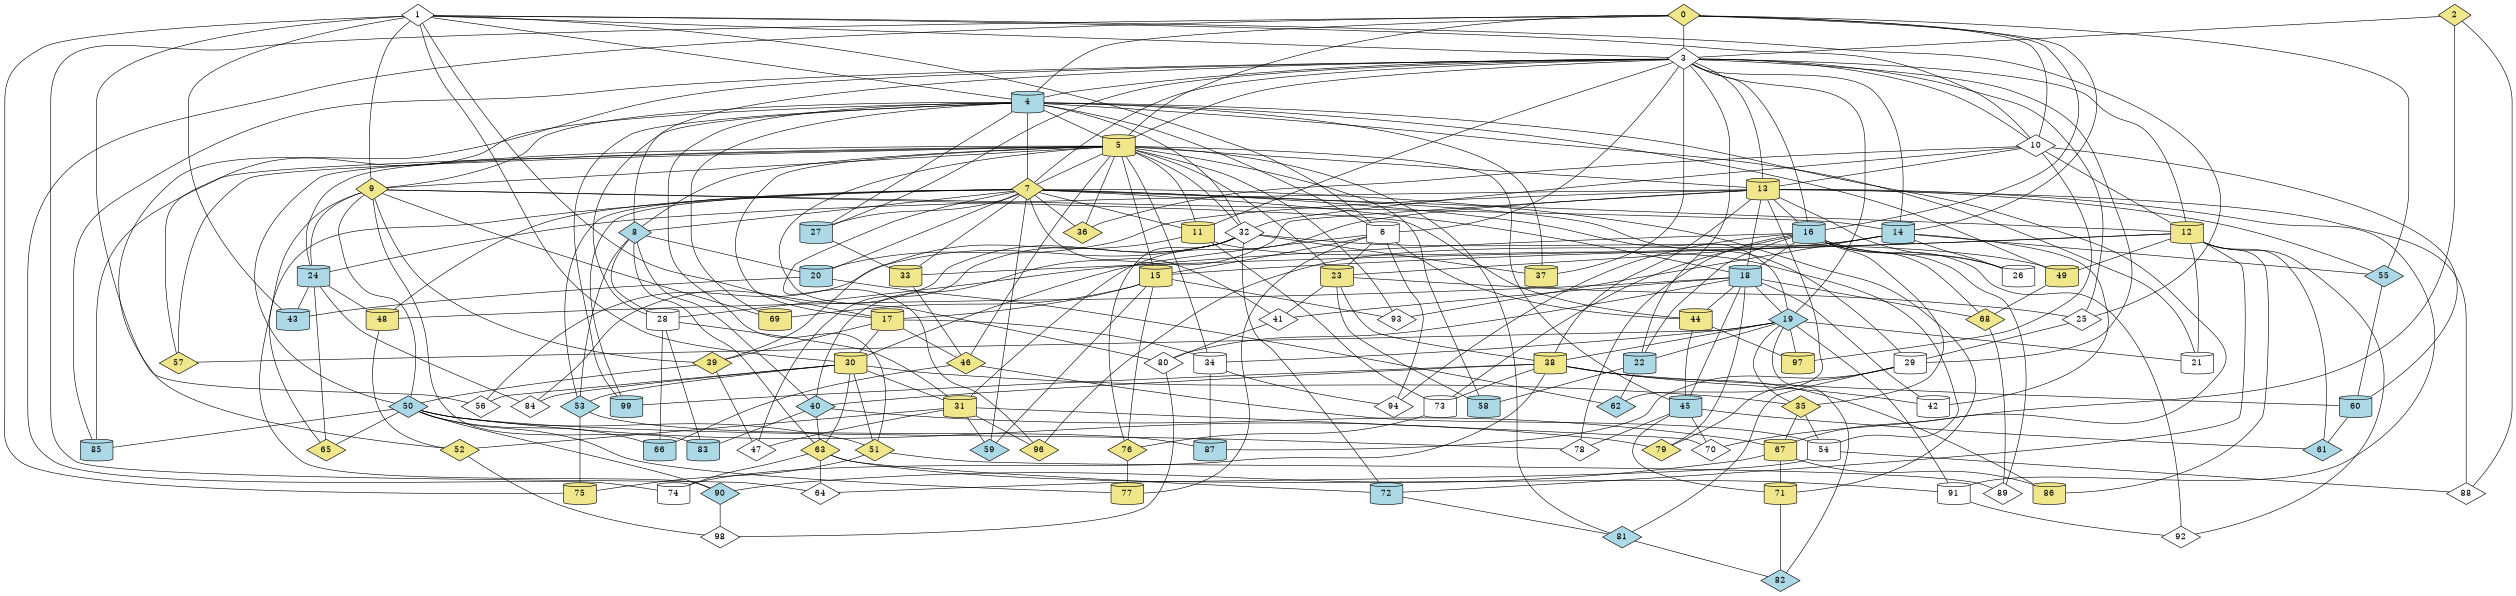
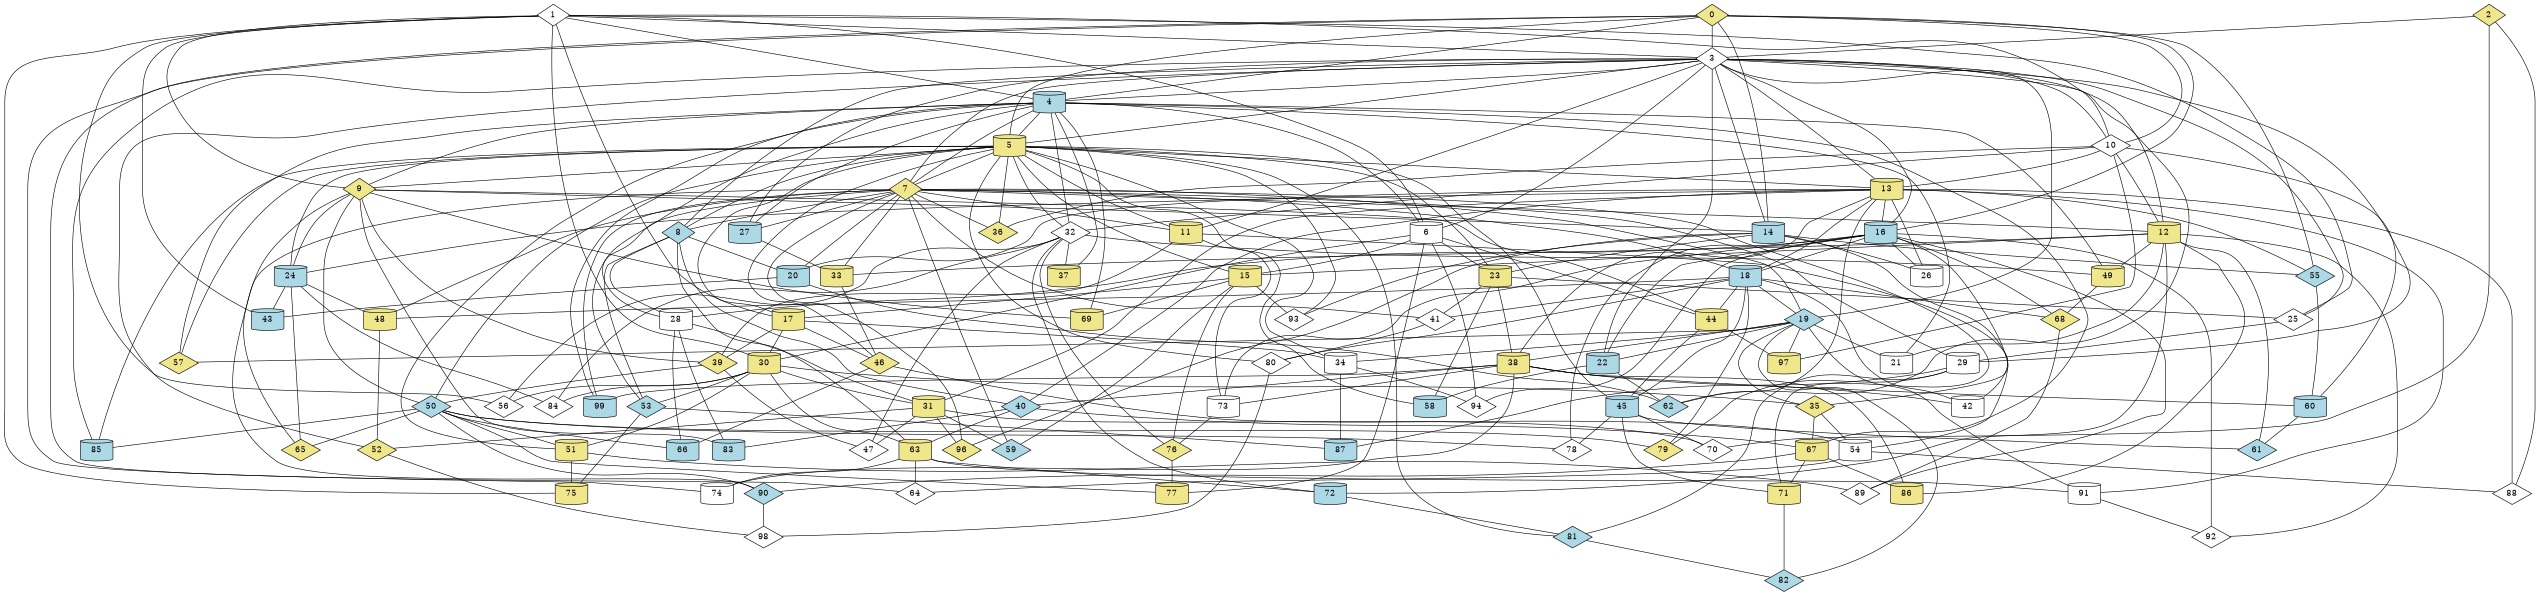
(1681, 204) -> (2184, 251)
(820, 450) -> (915, 450)
(875, 450) -> (572, 450)
